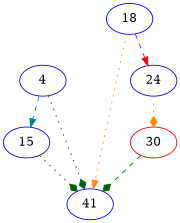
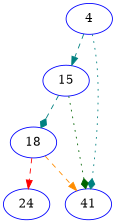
none -> (52, 107)
(111, 107) -> (58, 170)
(65, 137) -> (98, 106)
(154, 142) -> none
